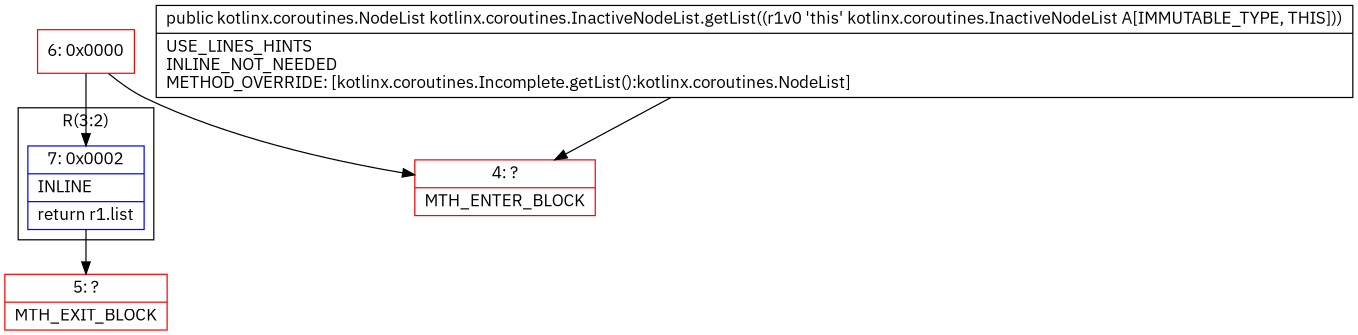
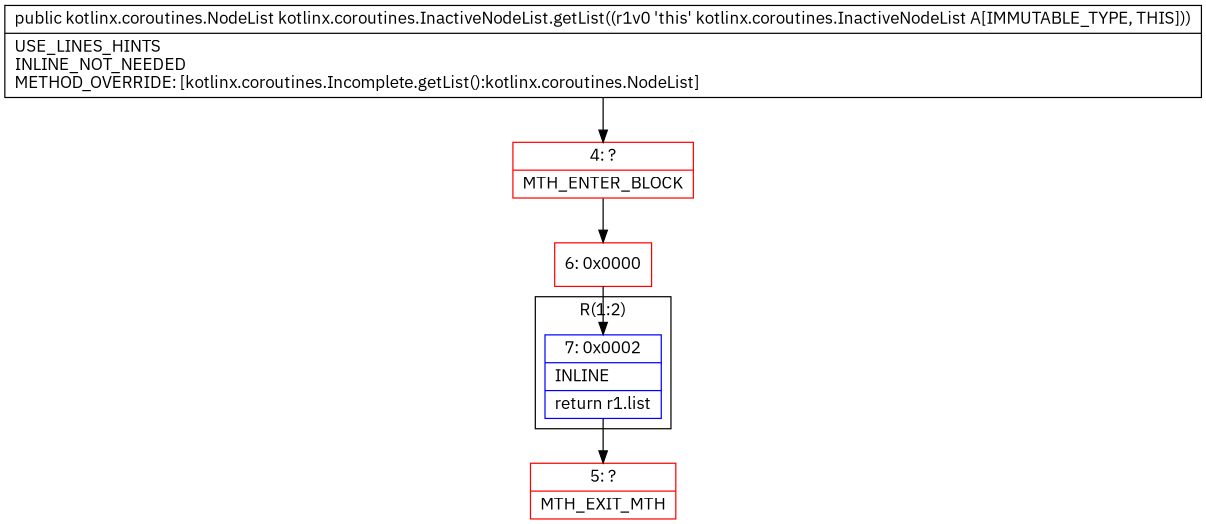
(86, 122) -> (603, 311)
(250, 138) -> (603, 214)
(86, 315) -> (603, 504)
